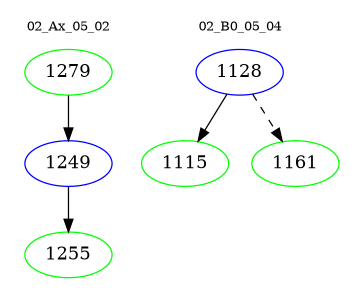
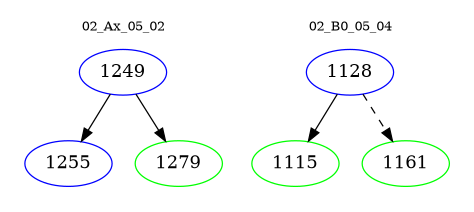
(68, 112) -> (147, 112)
(68, 255) -> (68, 164)
